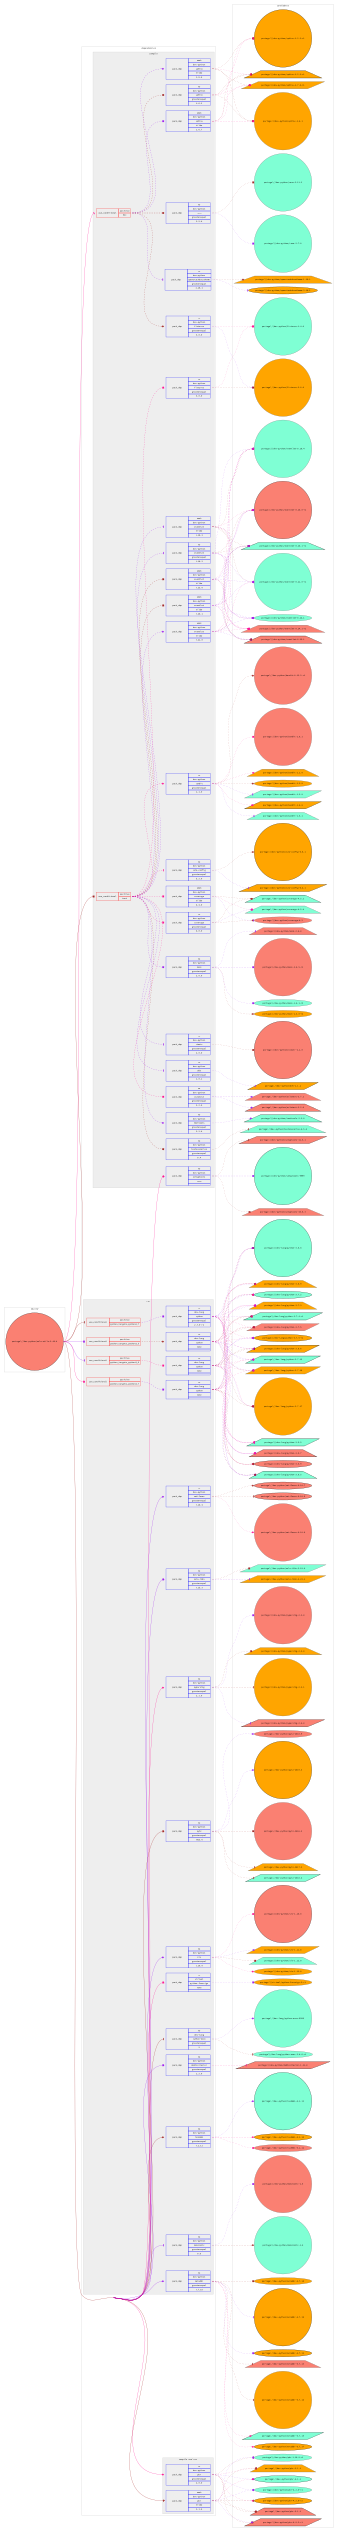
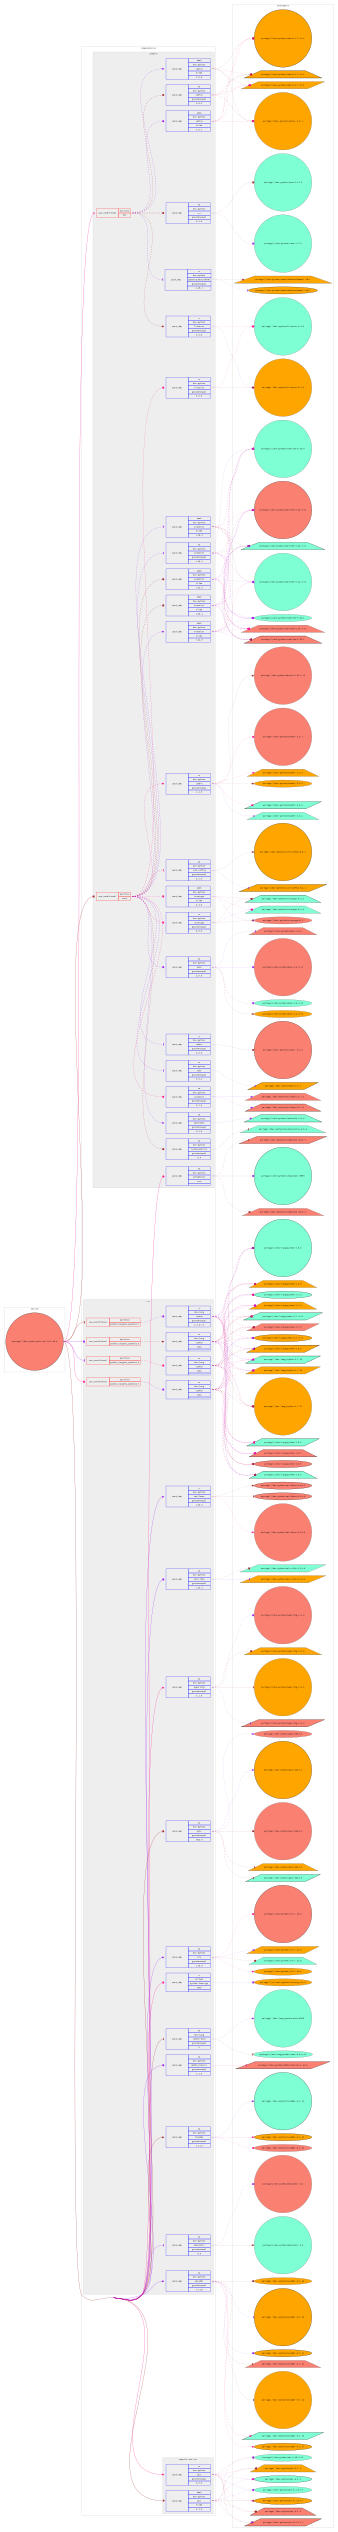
(283, 794) -> none
(283, 805) -> (283, 805)
